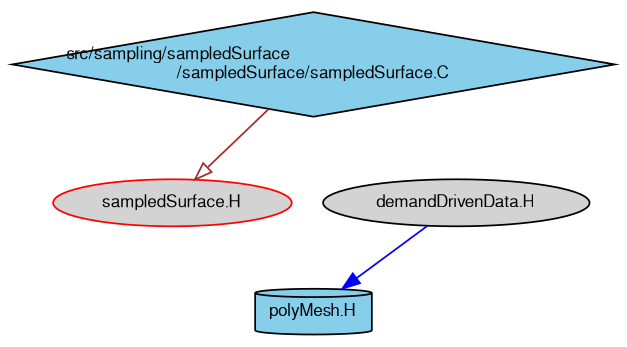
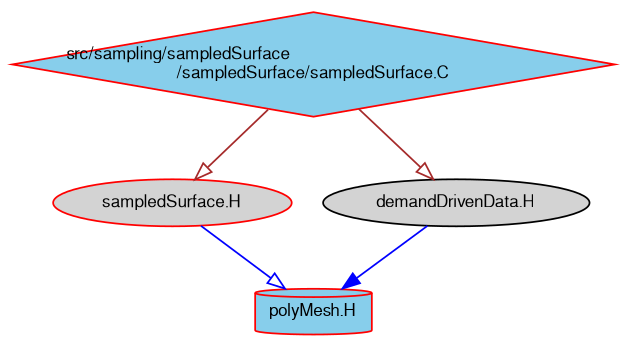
(314, 64) -> (314, 64)
none -> (390, 138)
none -> (236, 252)
(314, 312) -> (314, 312)
